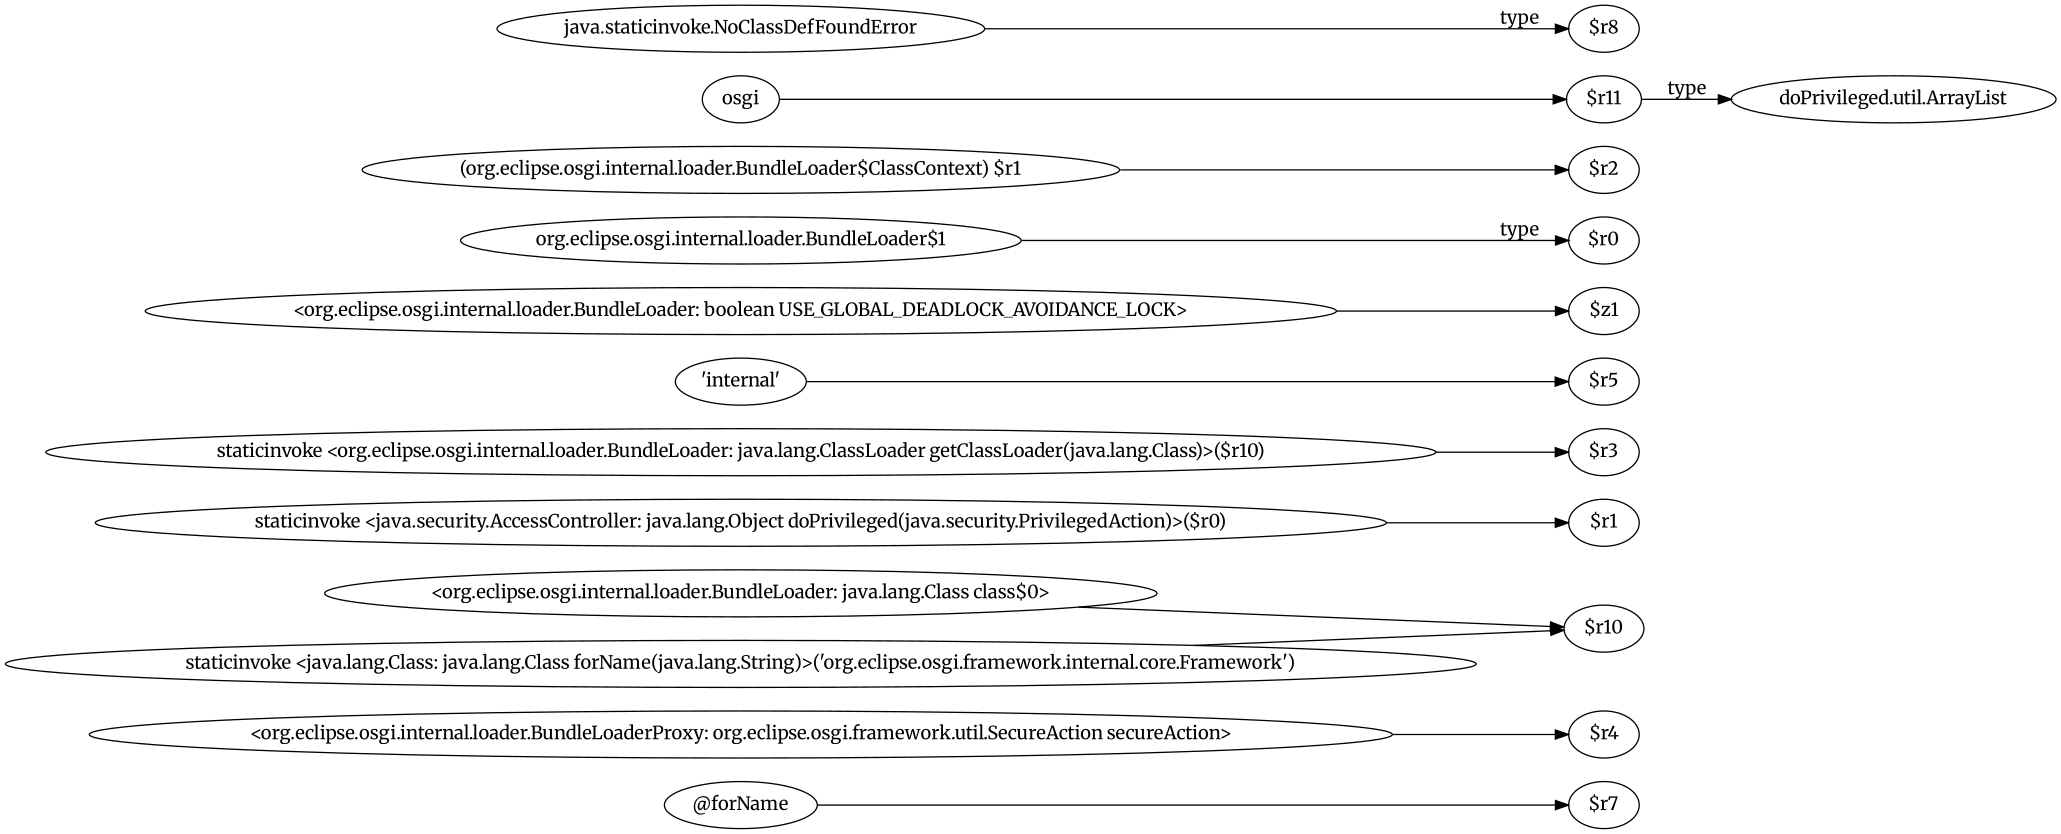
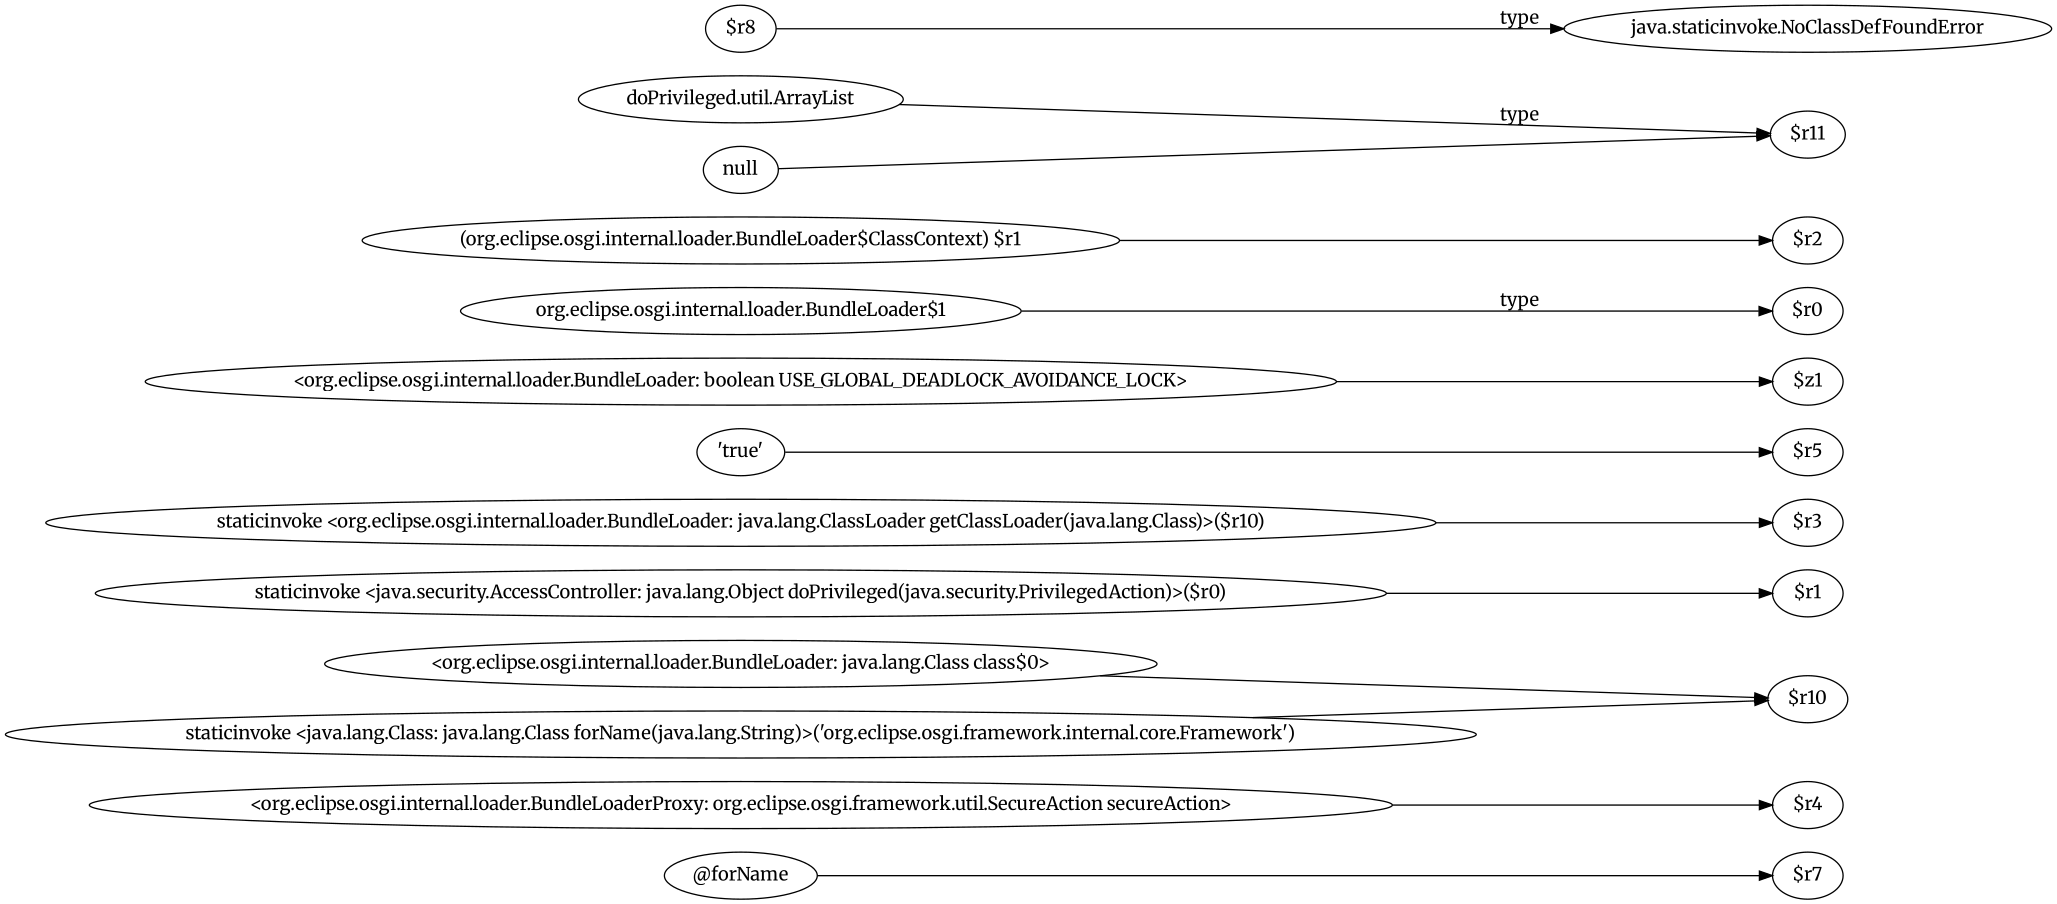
(1270, 29) -> (1163, 29)
(741, 99) -> (741, 170)
(1680, 99) -> (1328, 119)
(741, 382) -> (741, 452)
